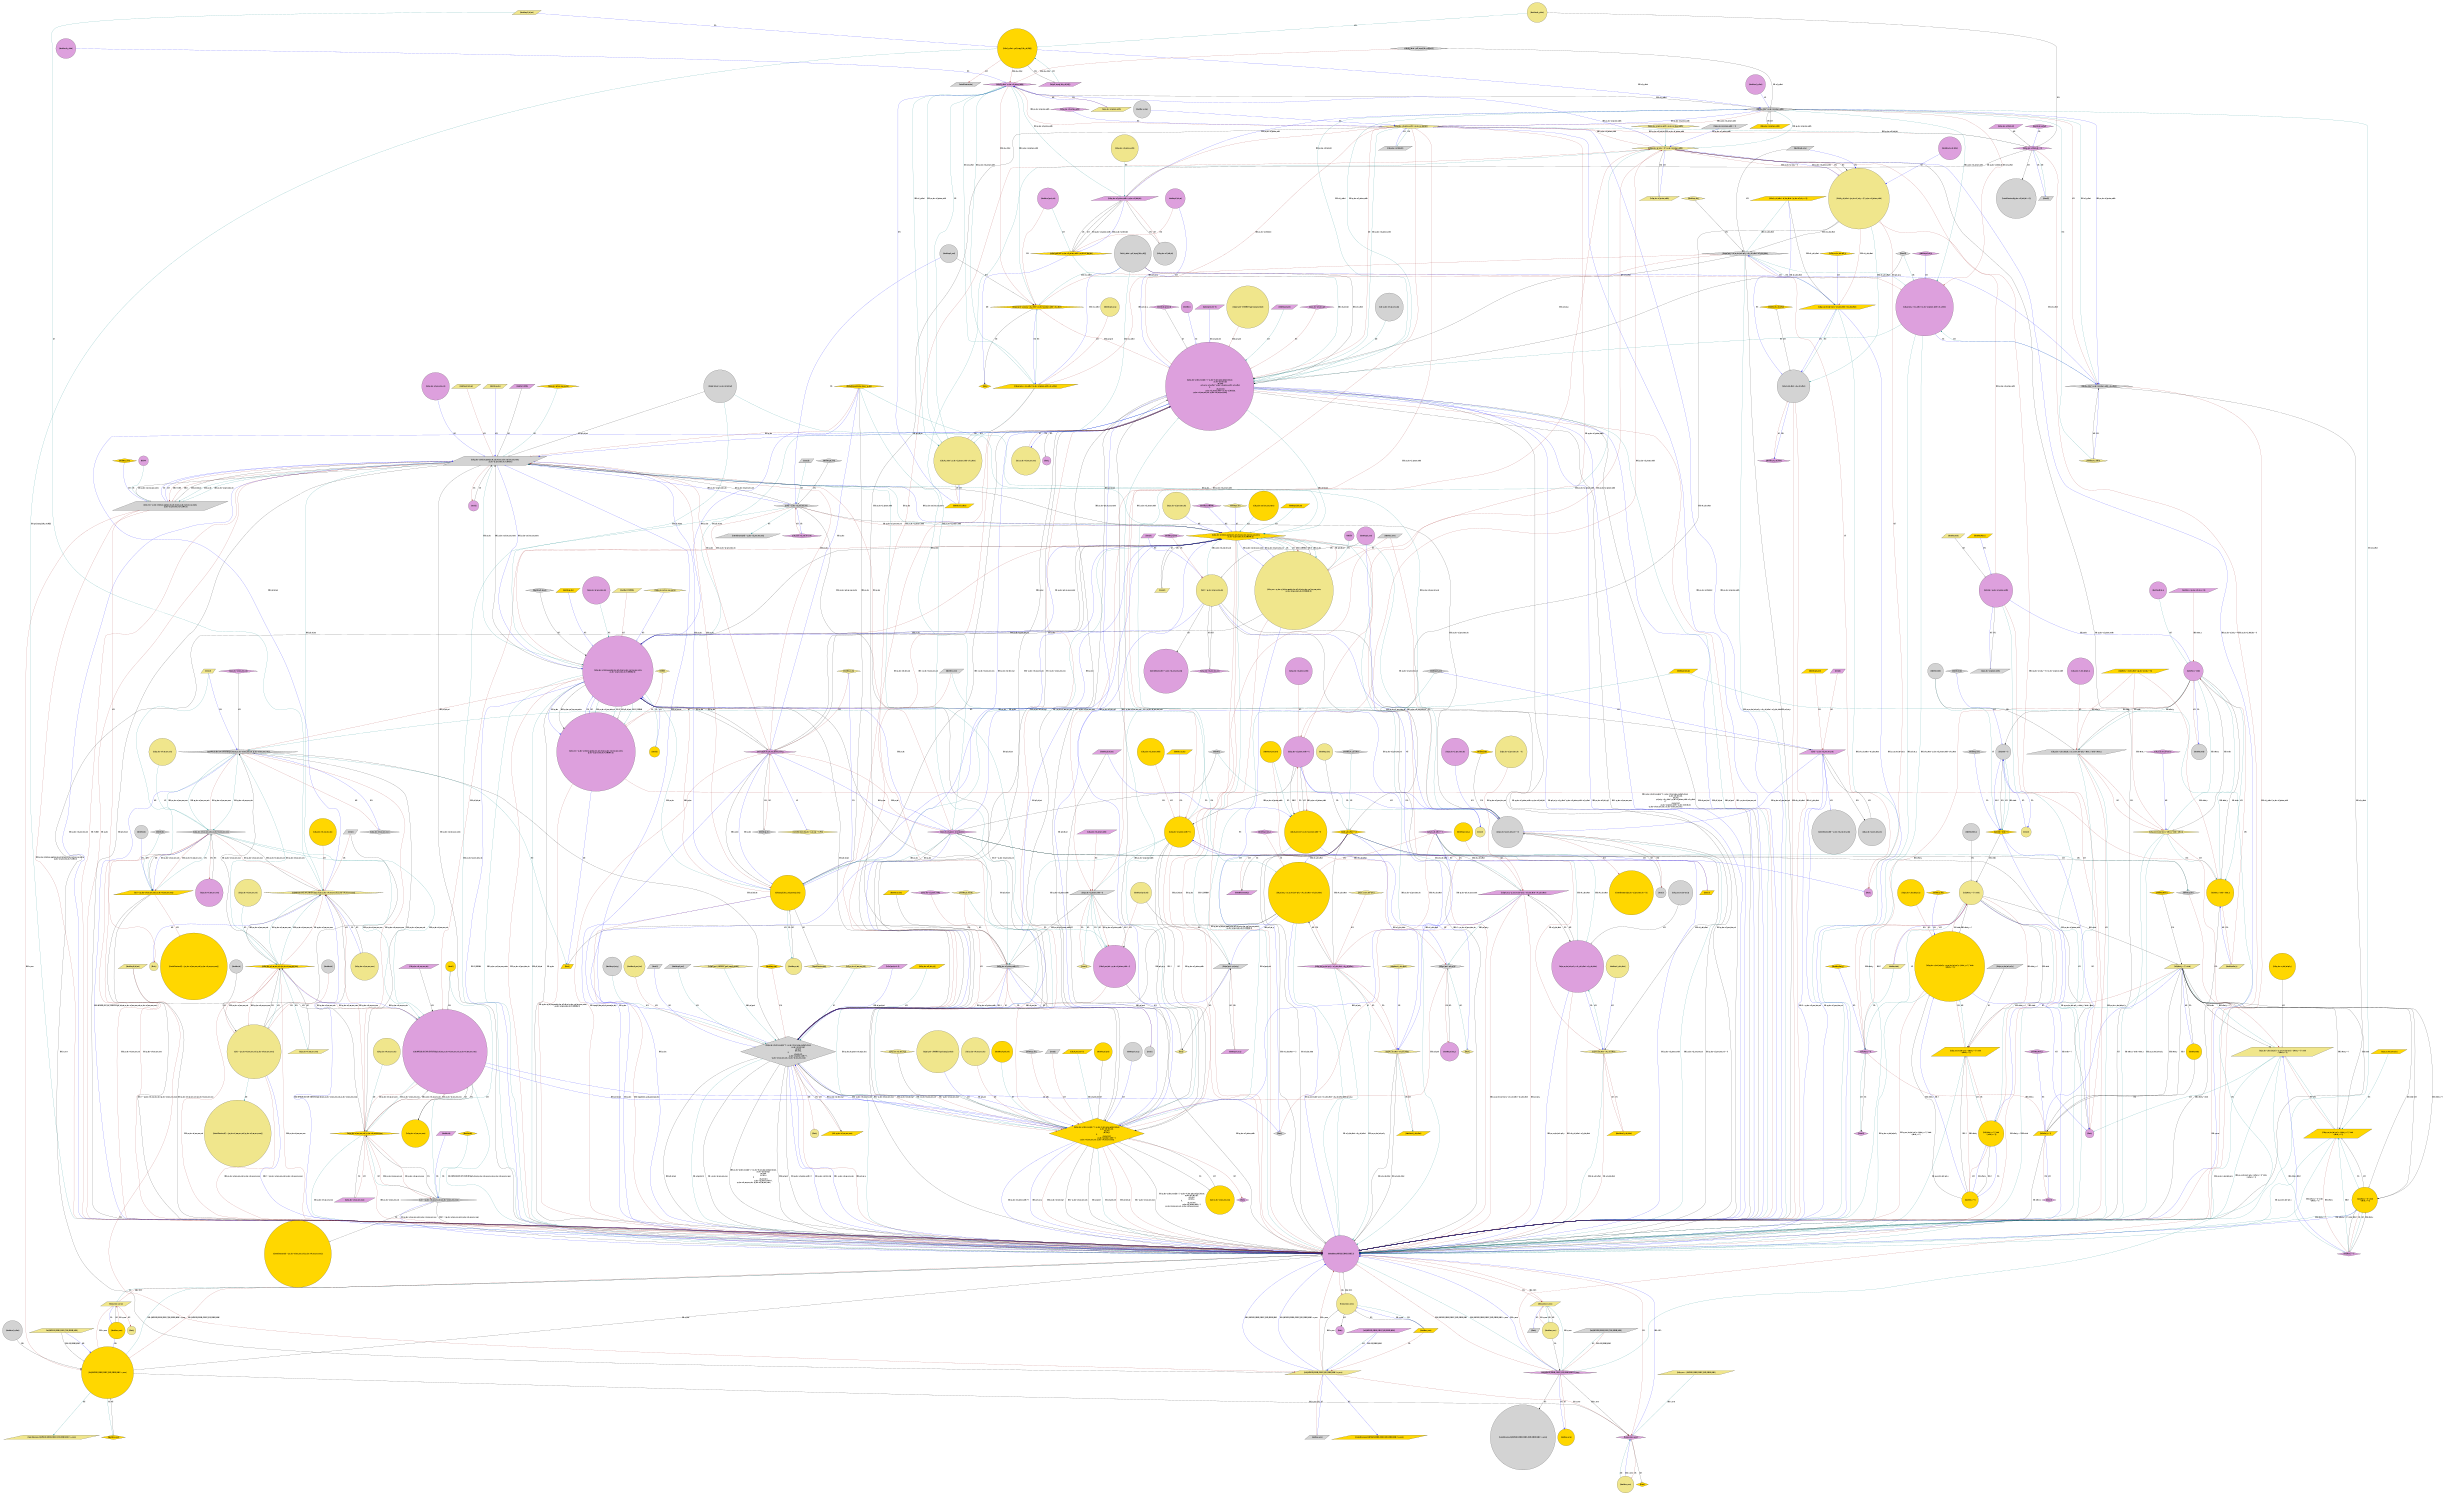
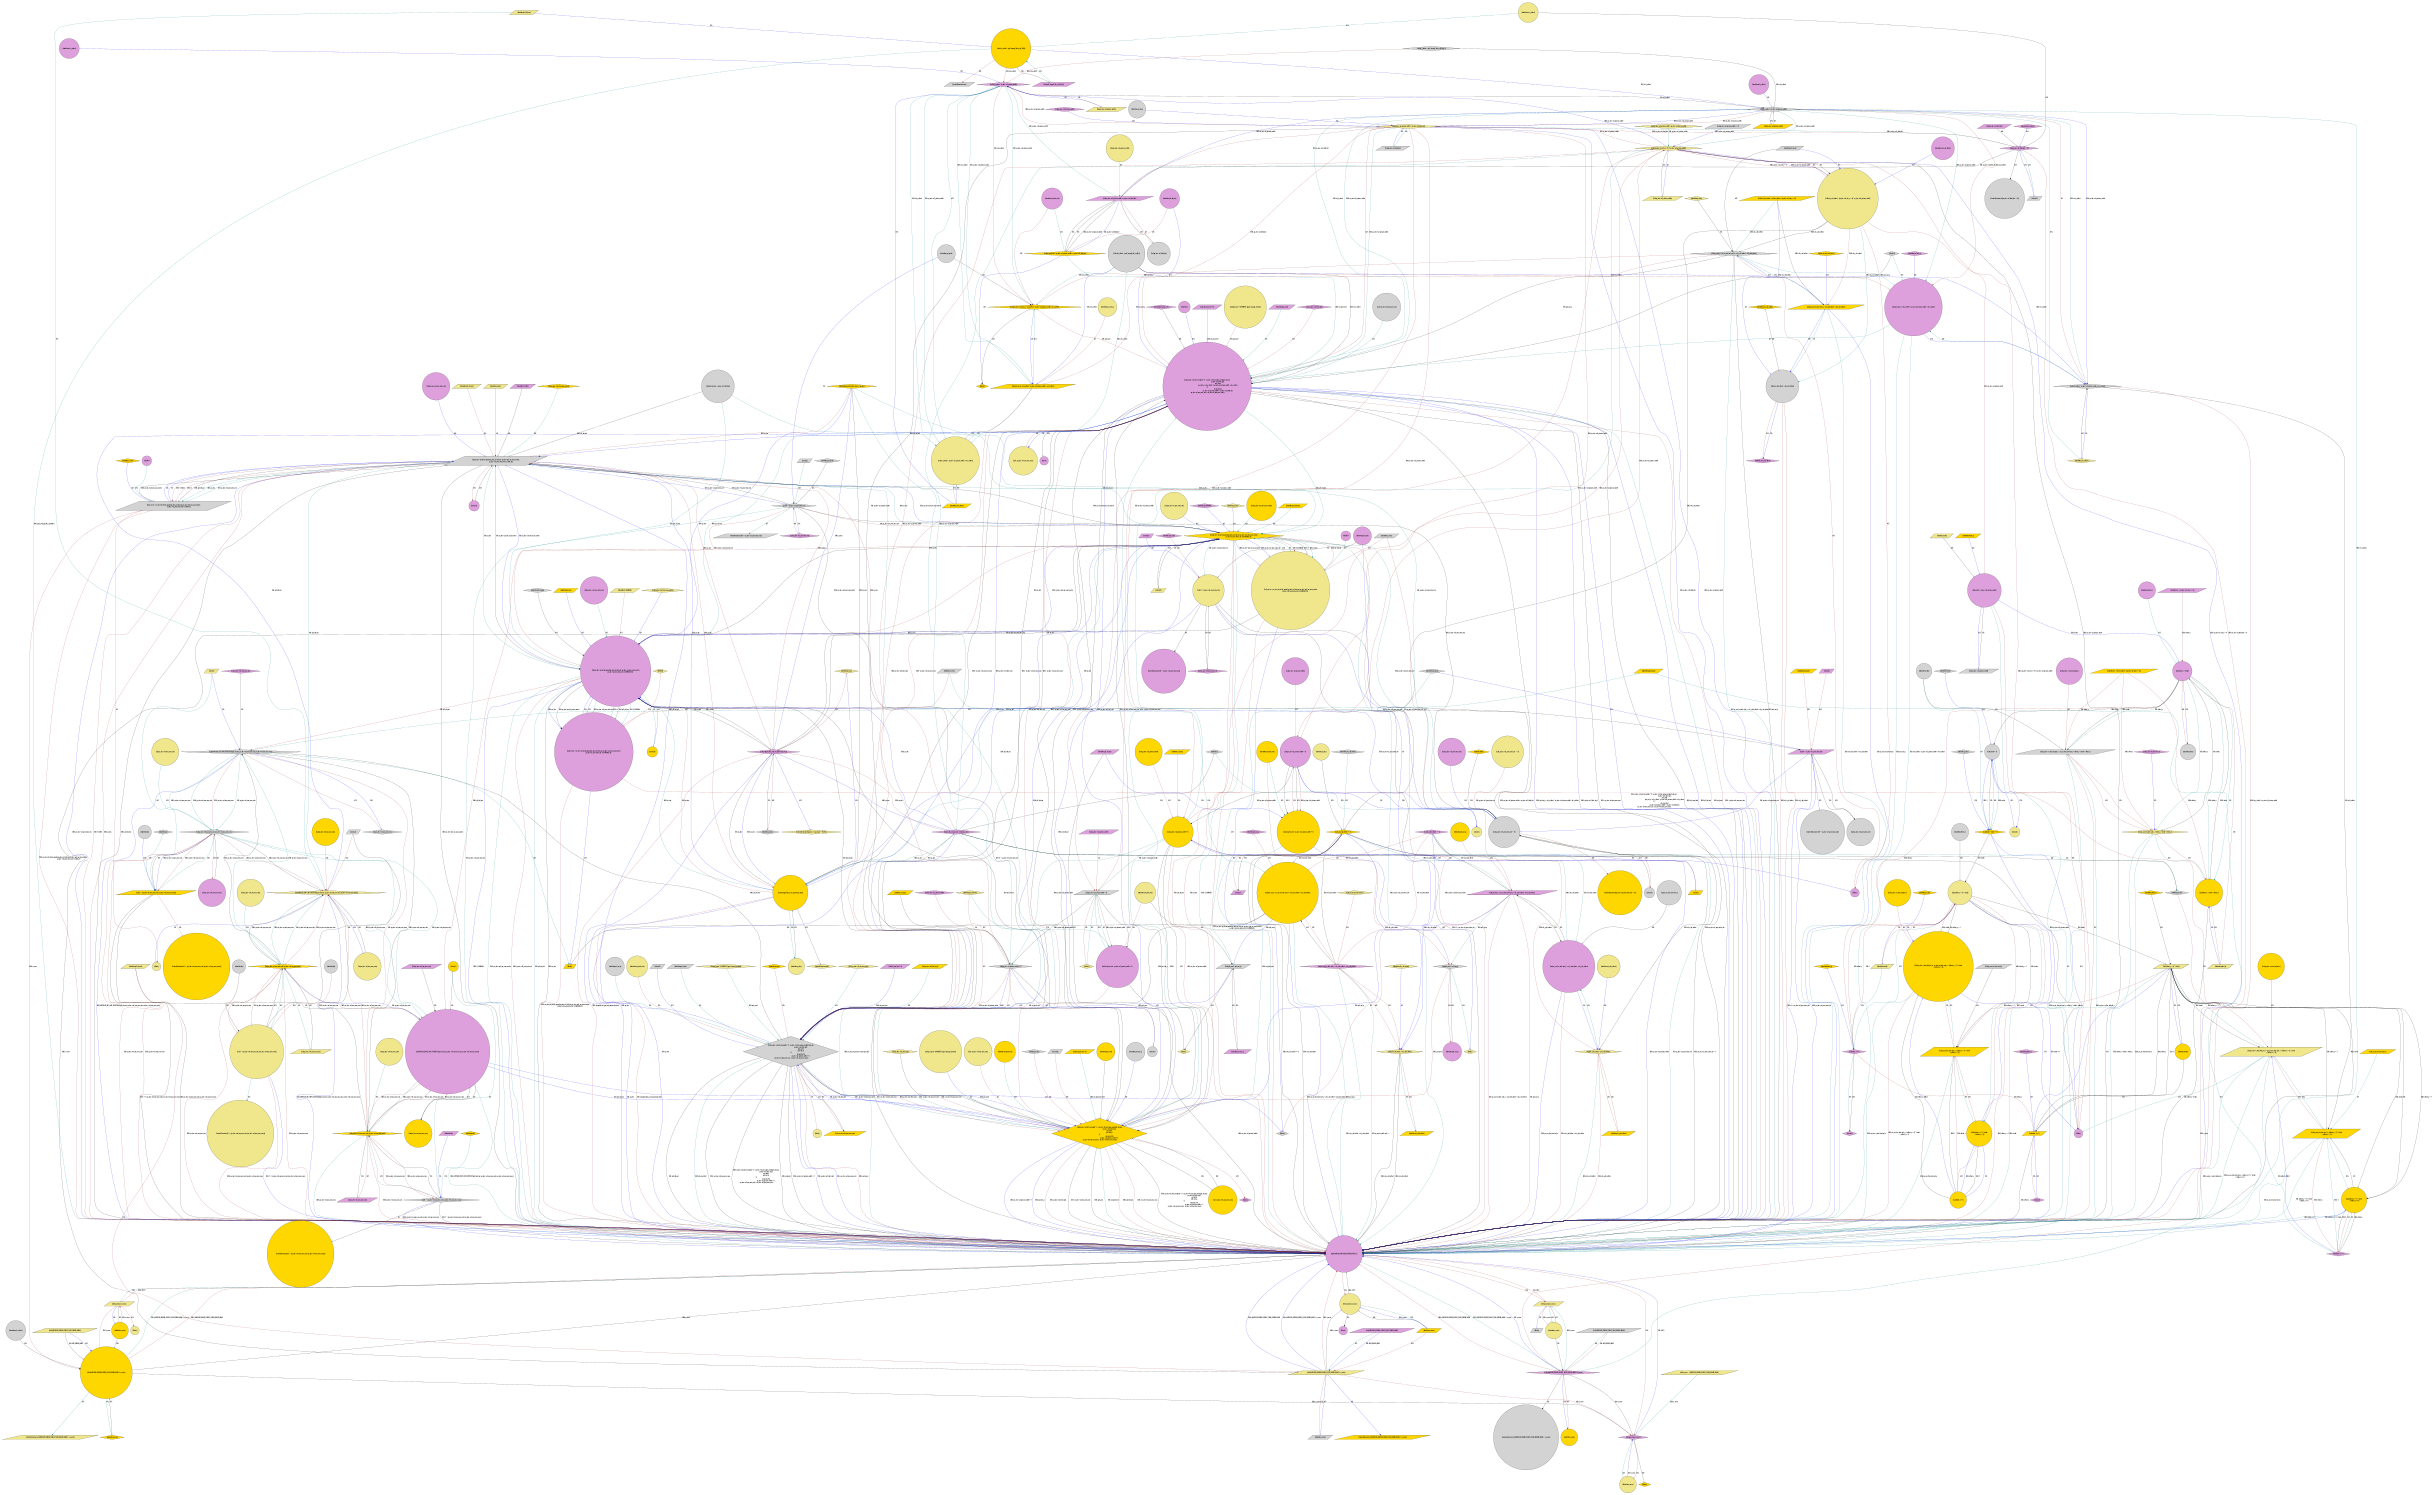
(1242, 893) -> (1238, 893)
